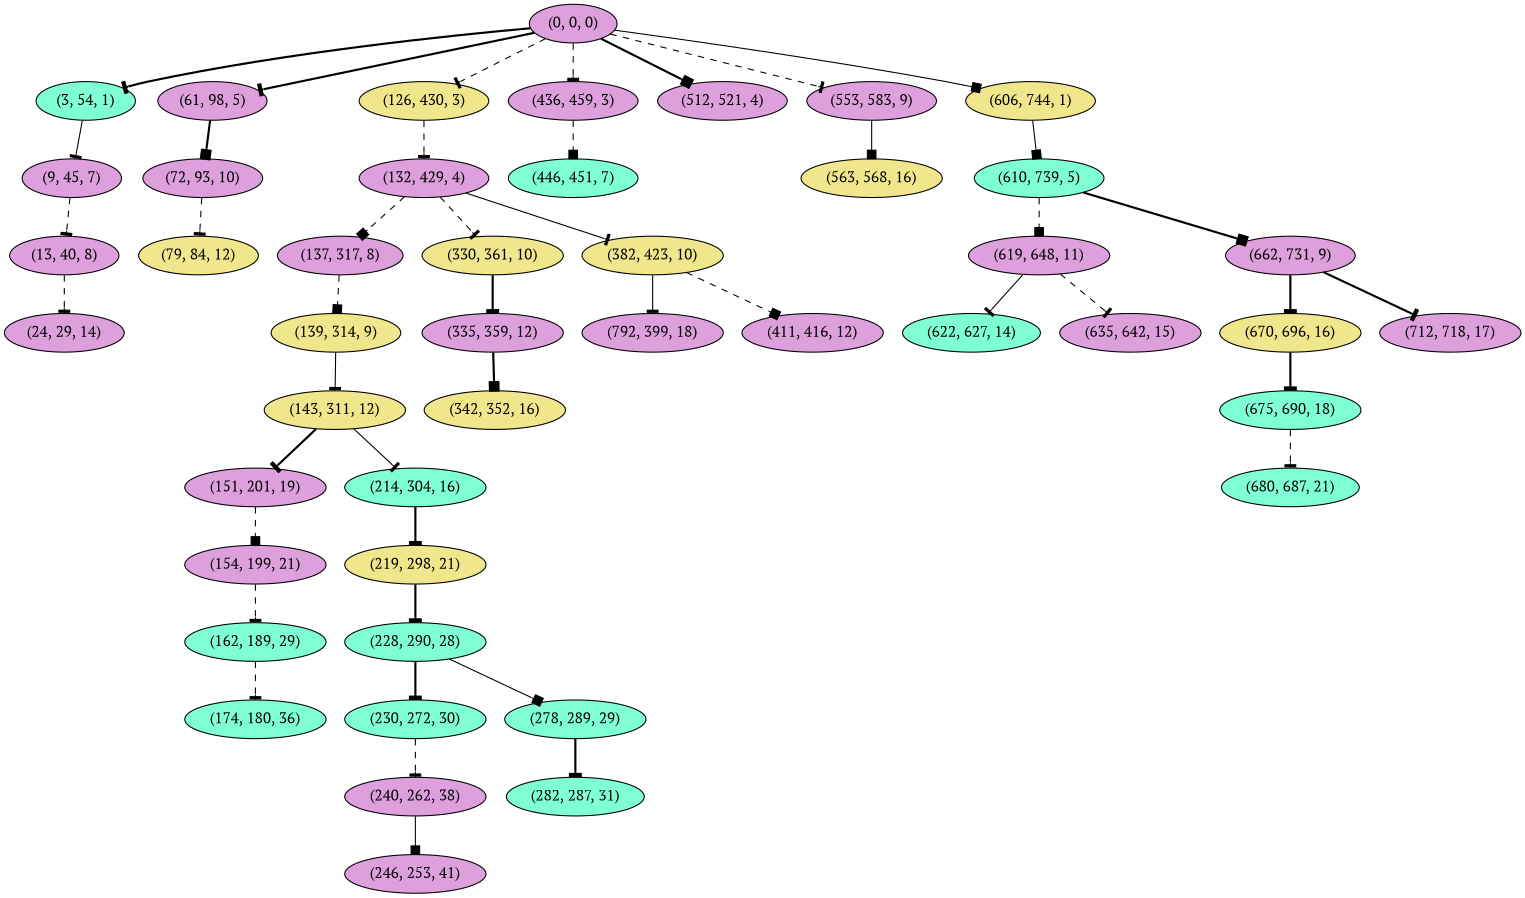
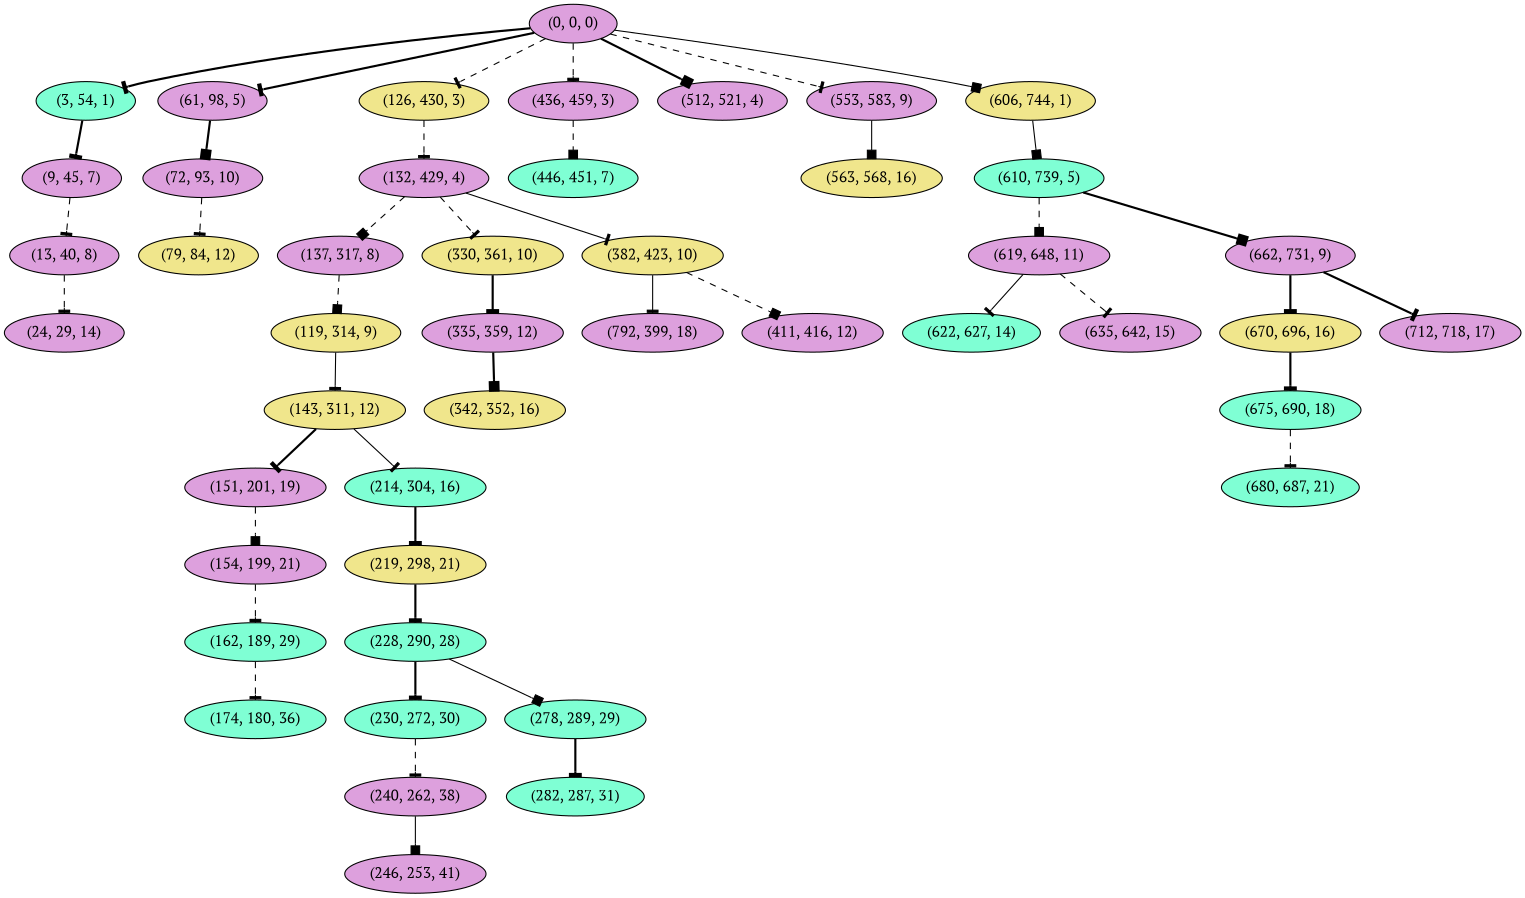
(79, 137) -> (79, 137)
(336, 333) -> (336, 333)
